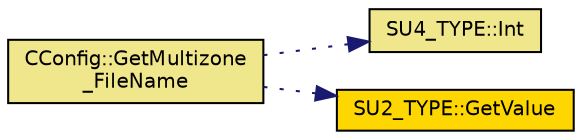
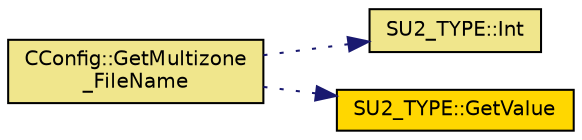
(455, 31) -> (455, 31)
